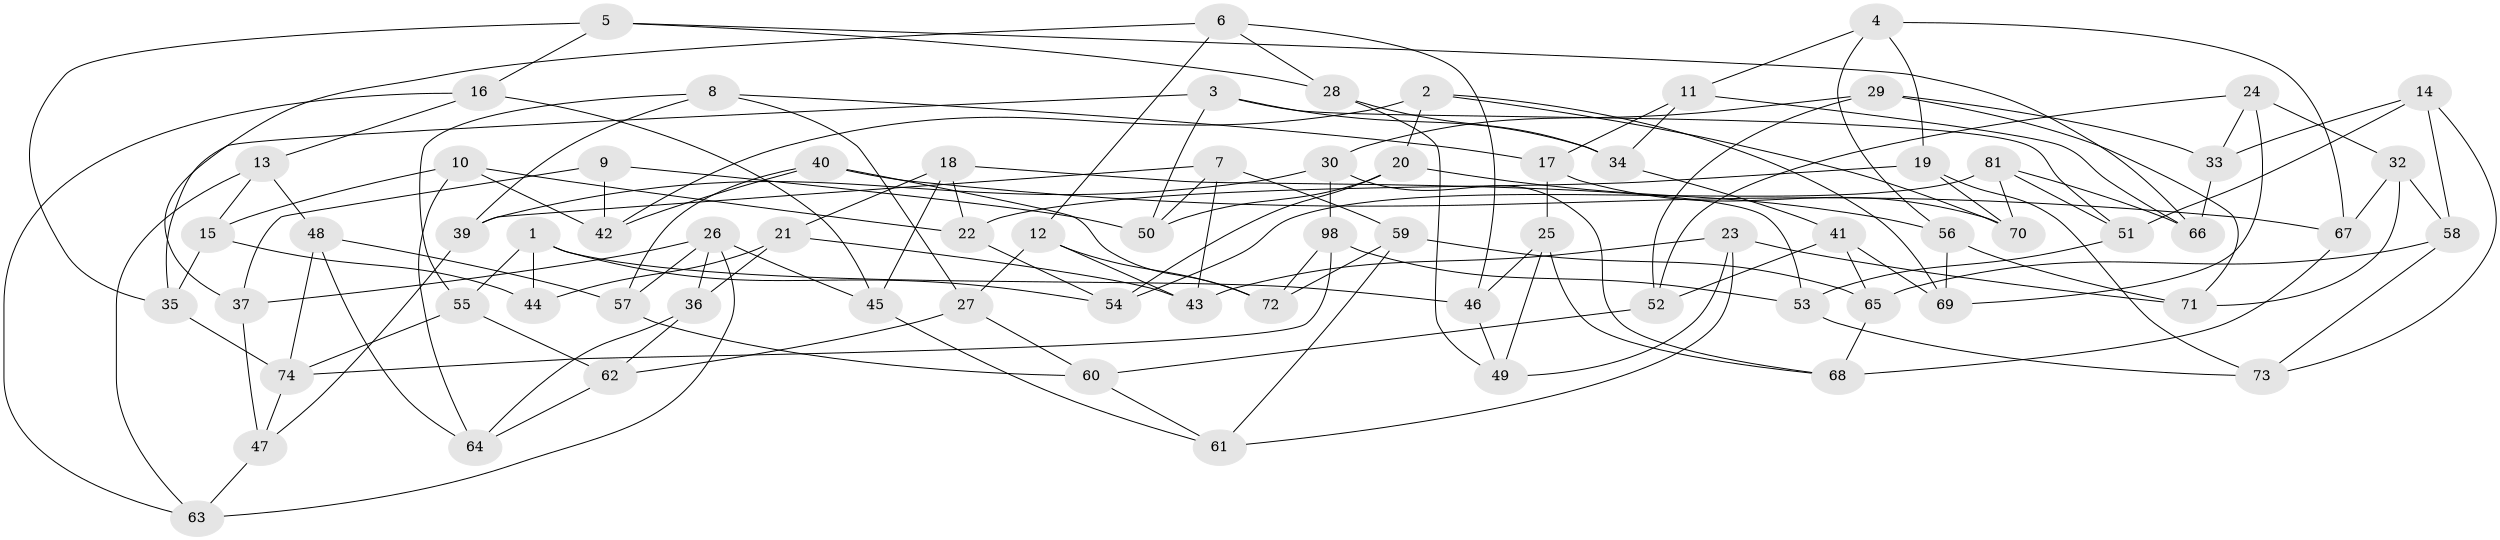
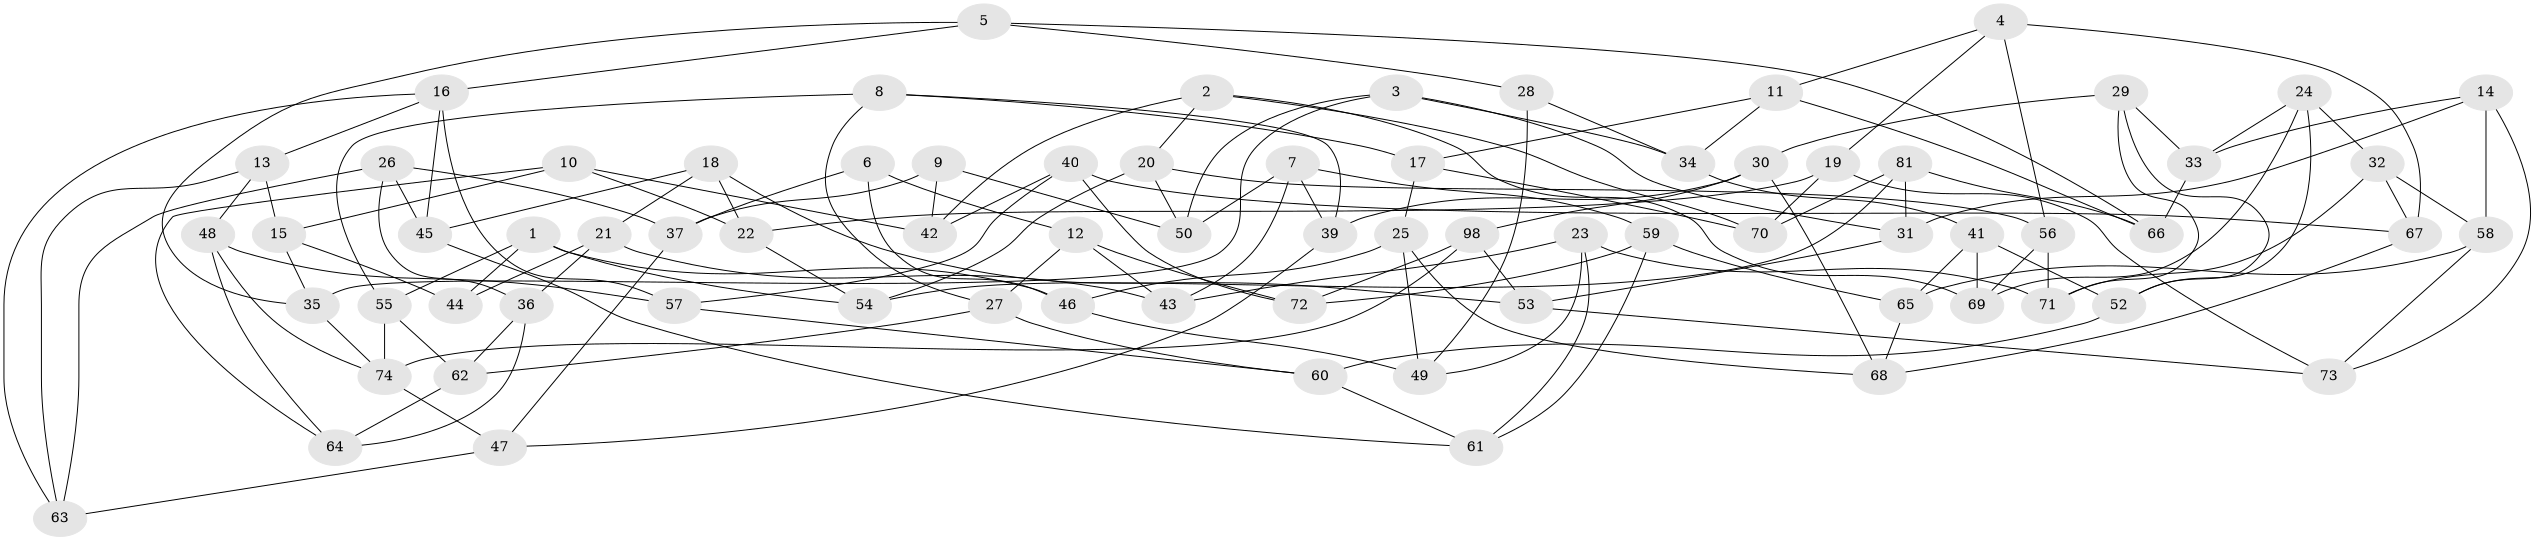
(1277, 57) -> none
(2127, 235) -> (1906, 235)
(679, 262) -> (490, 244)
